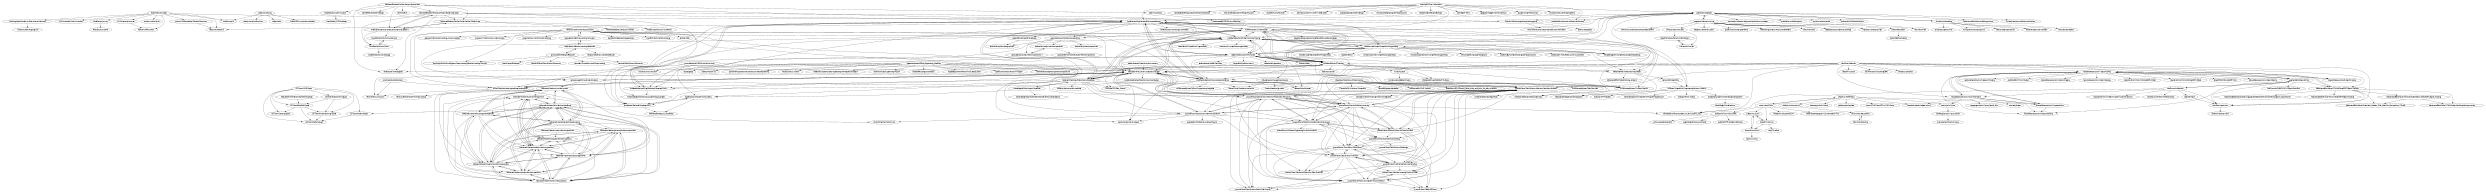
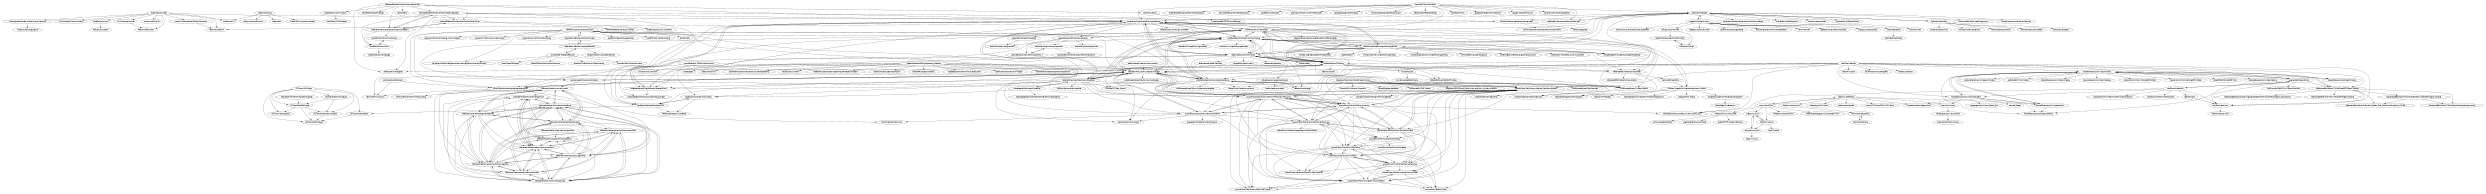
(1349, 80) -> (1353, 80)
